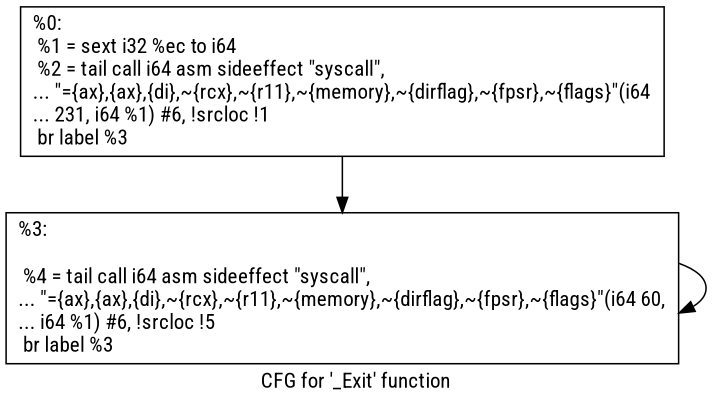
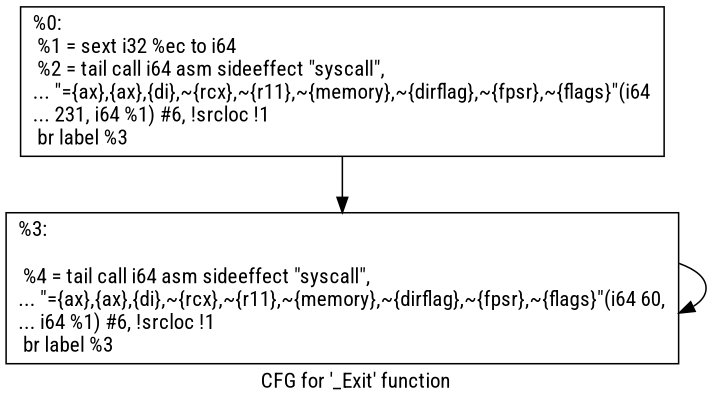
(117, 323) -> (117, 323)
